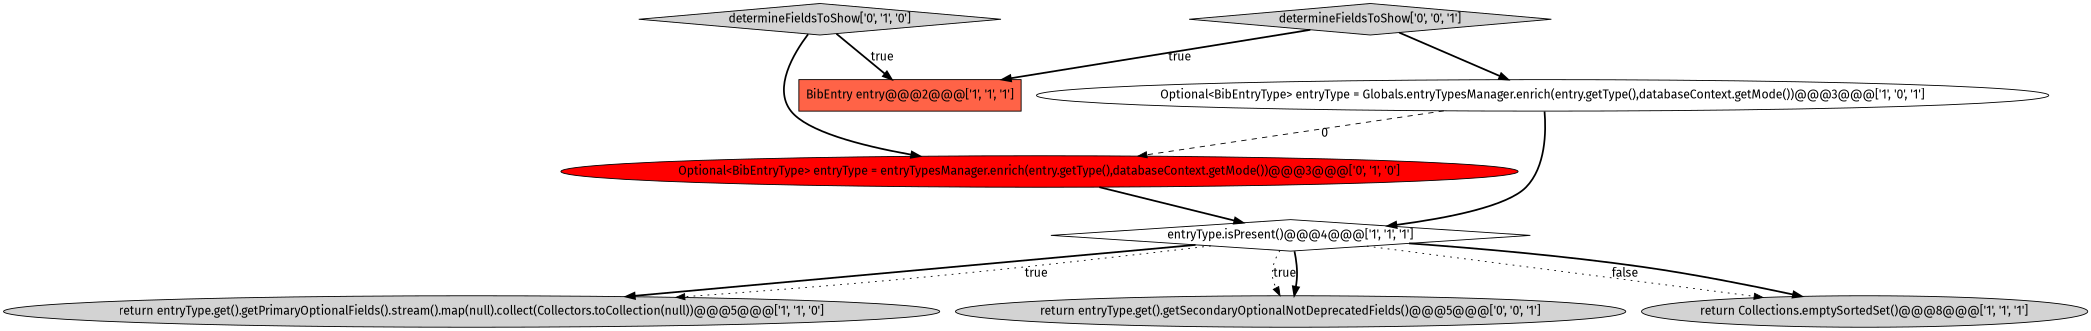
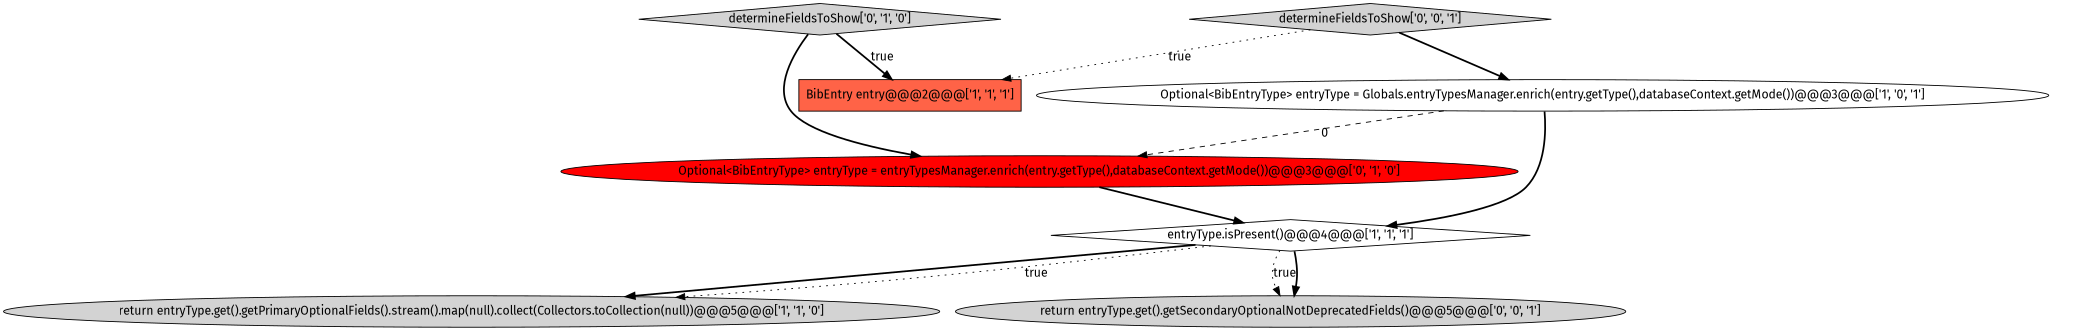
(1161, 54) -> (1161, 54)
(1865, 312) -> none
